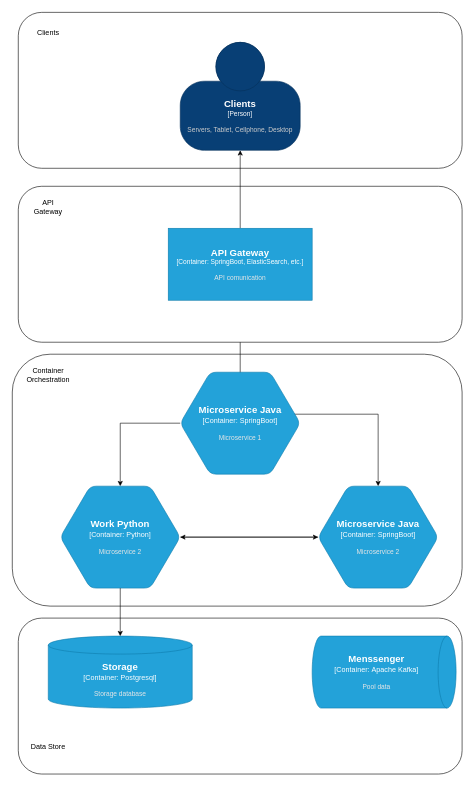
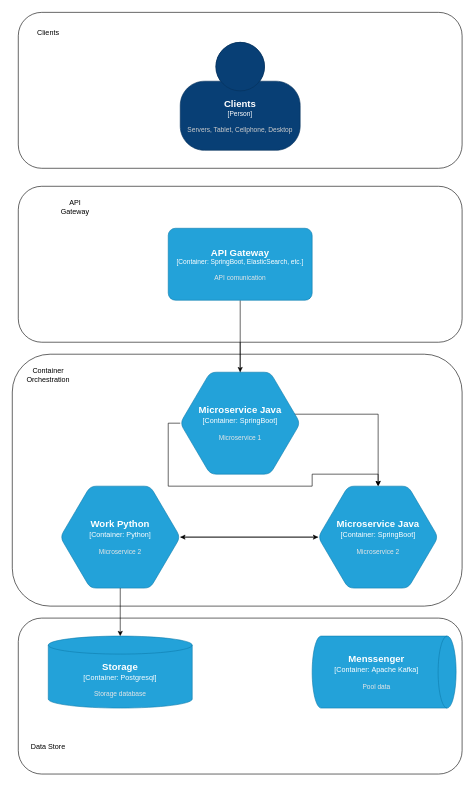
(240, 155) -> (240, 320)
(48, 207) -> (75, 207)
(240, 264) -> (240, 264)
(120, 423) -> (245, 486)
